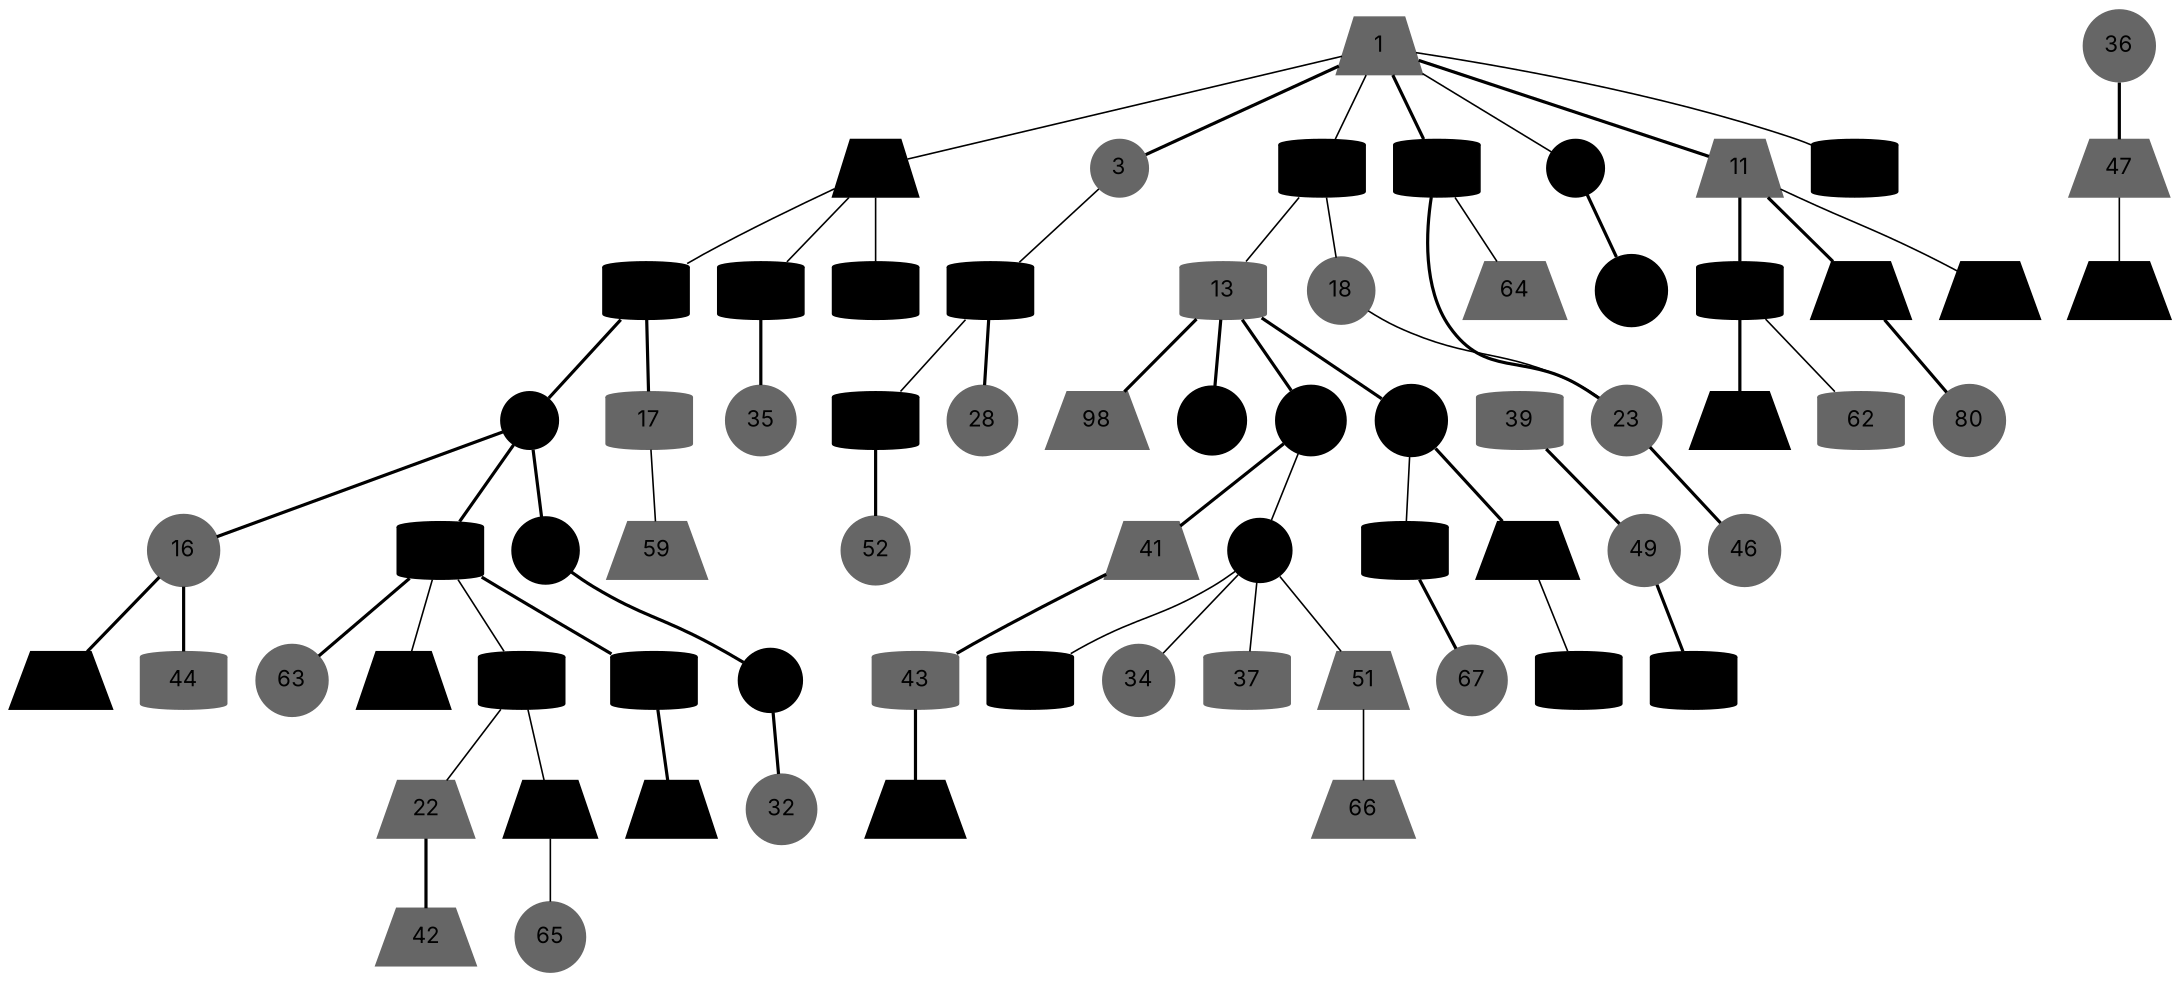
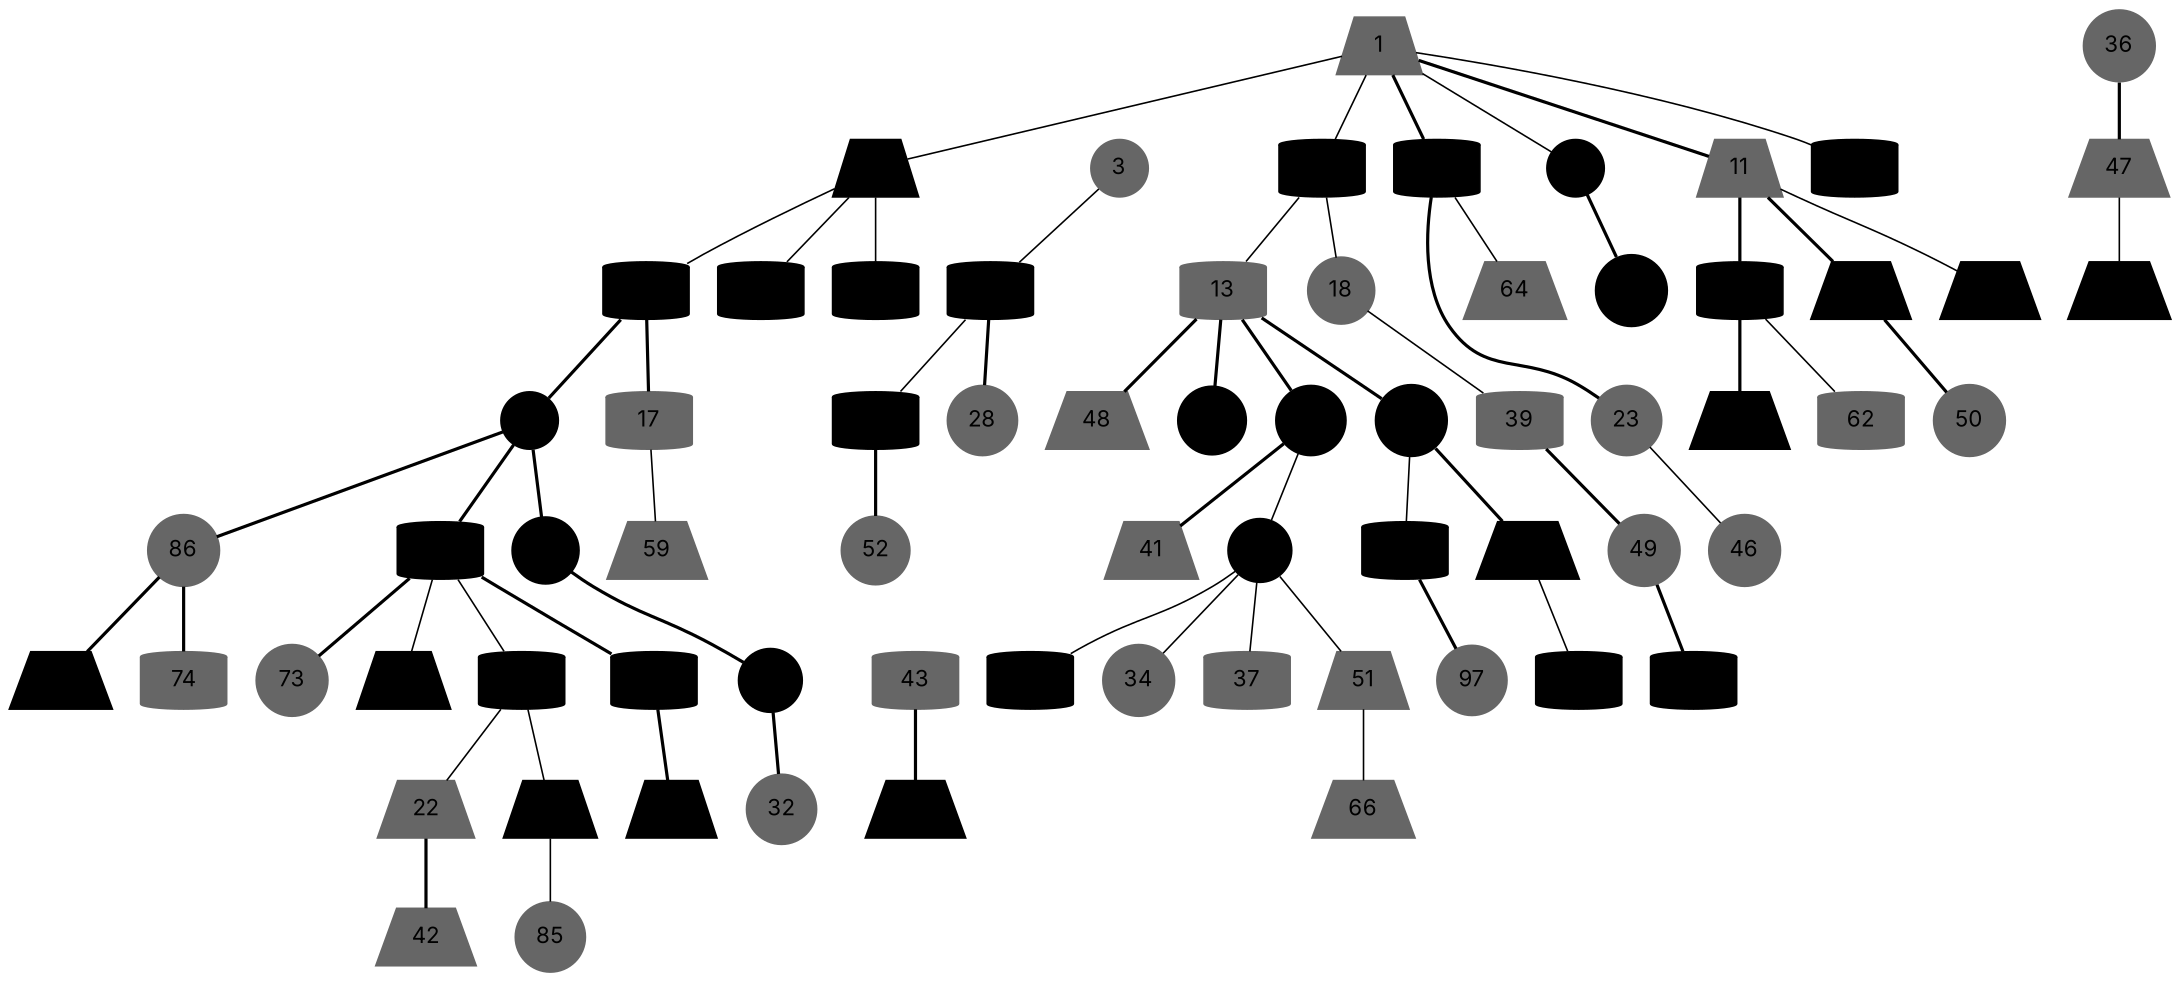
(1242, 110) -> none
(1454, 347) -> (1425, 352)
(761, 421) -> none
(1097, 421) -> (1097, 421)
(1969, 421) -> (1969, 421)
(1685, 485) -> (1685, 485)
(184, 550) -> (184, 550)
(1031, 613) -> none
(184, 680) -> (184, 680)
(292, 680) -> (292, 680)
(1472, 680) -> (1472, 680)
(550, 937) -> (550, 937)
